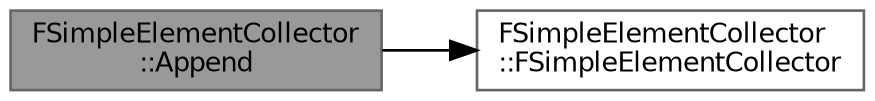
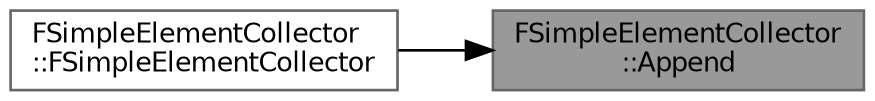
(416, 50) -> (432, 50)
